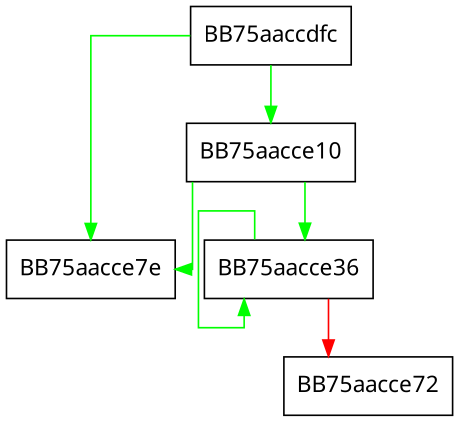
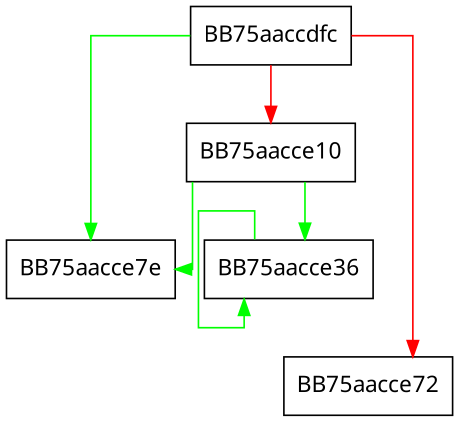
(271, 86) -> (271, 86)
(328, 319) -> (413, 157)
